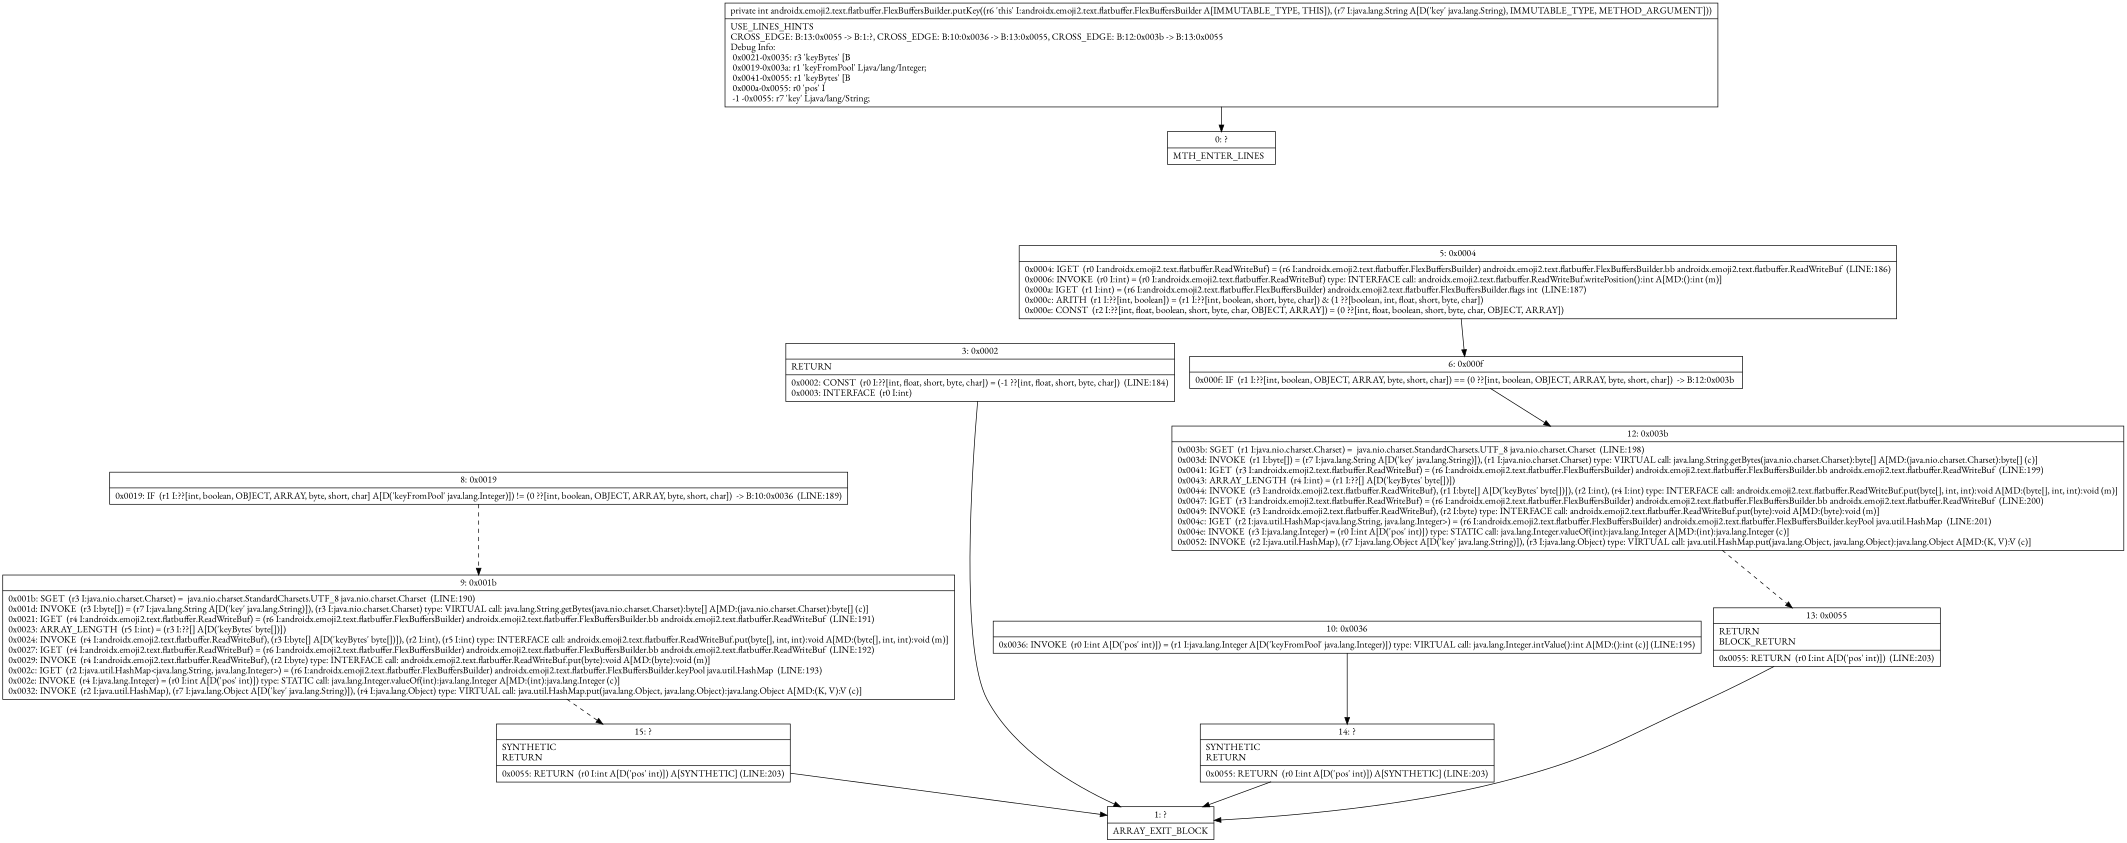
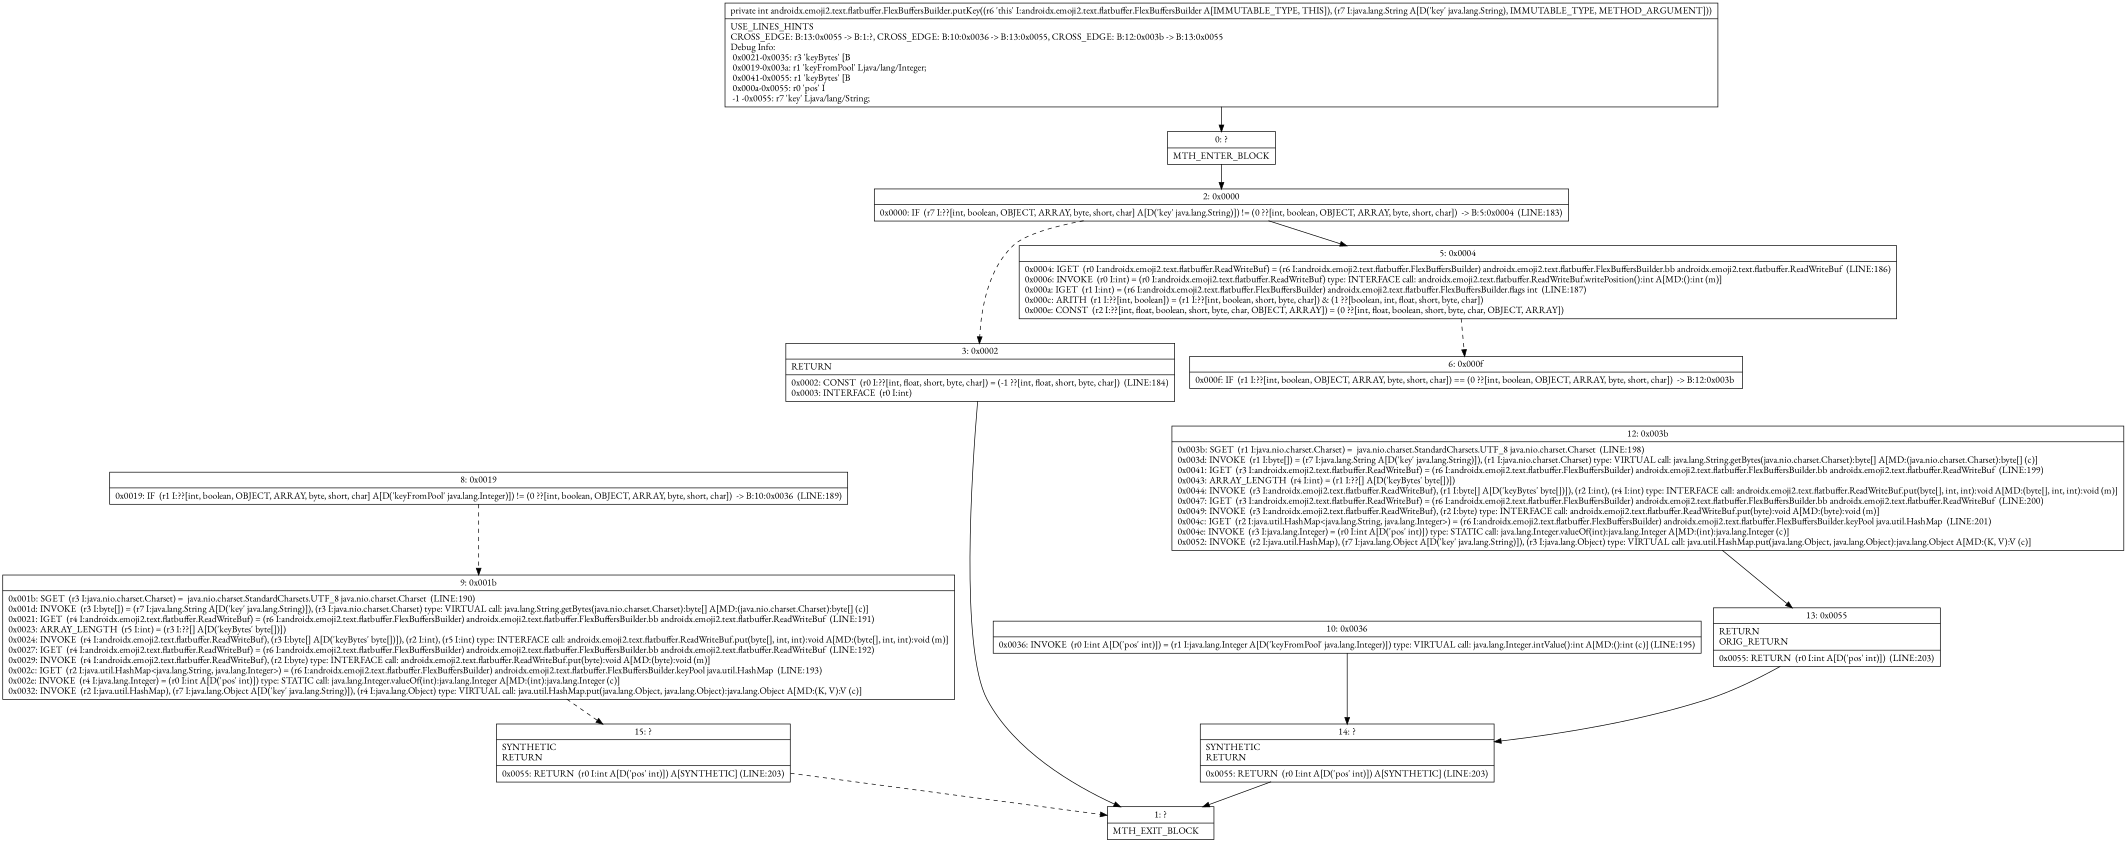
(1219, 156) -> (1221, 156)
none -> (1221, 205)
(1463, 334) -> (1463, 334)
(1517, 405) -> none
(1754, 577) -> (1754, 577)
(1758, 642) -> (1754, 642)
(1508, 780) -> (1644, 717)
(945, 794) -> (945, 794)
(1161, 831) -> (1156, 831)
